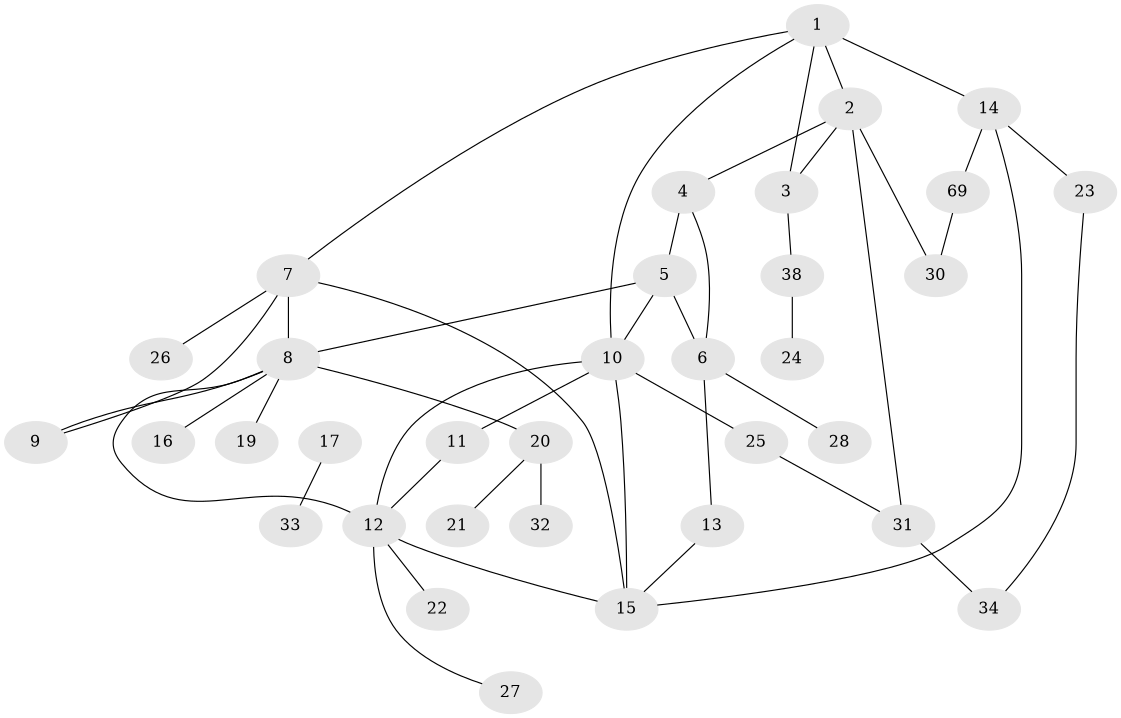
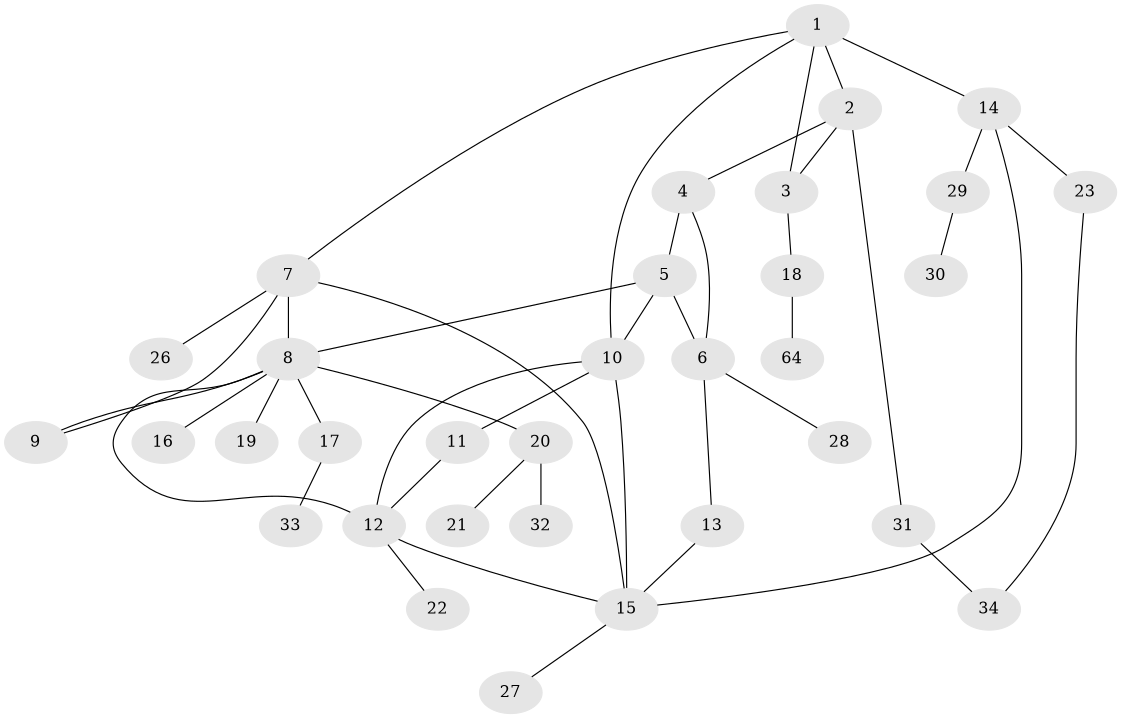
(893, 192) -> none
(958, 192) -> (958, 192)
(792, 276) -> (792, 276)
(792, 359) -> (792, 359)
none -> (309, 401)
(756, 442) -> none
(401, 636) -> (569, 651)
